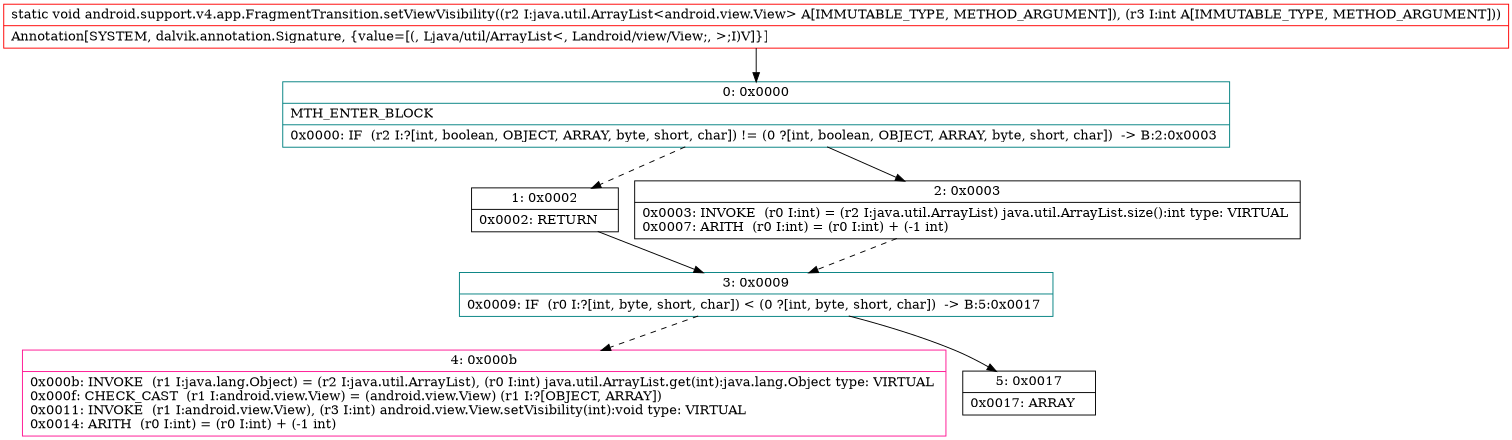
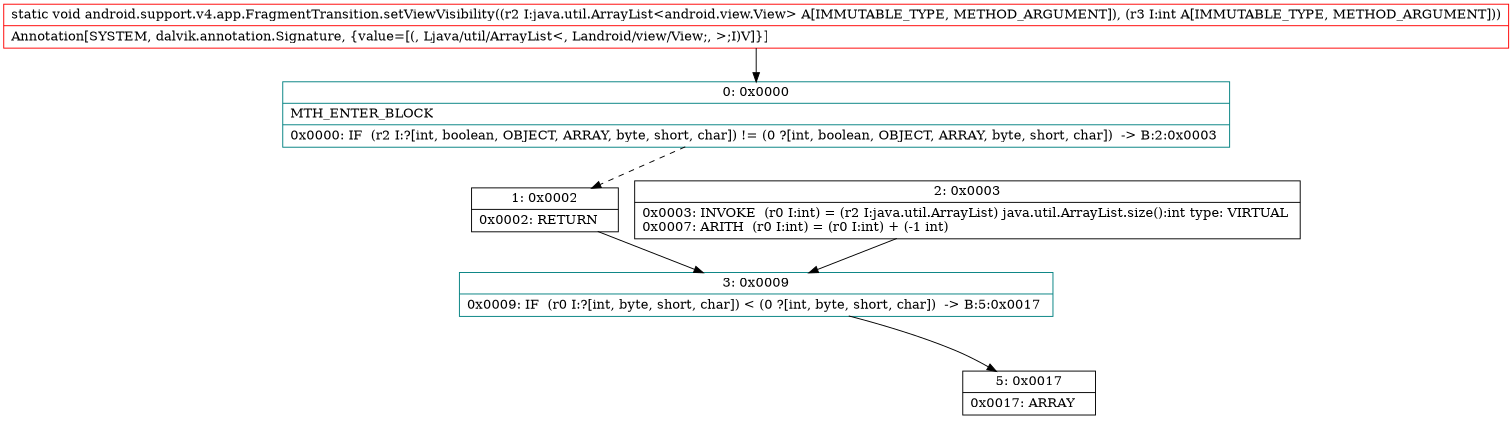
(862, 162) -> none
(857, 254) -> (857, 254)
(484, 393) -> none
